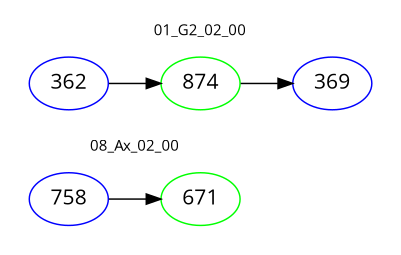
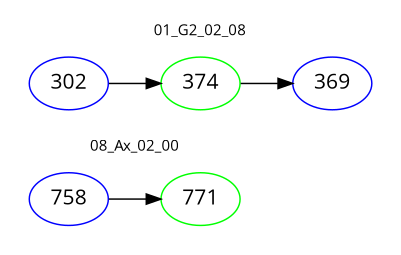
(201, 31) -> (201, 31)
(69, 83) -> (69, 83)
(201, 83) -> (201, 83)
(201, 199) -> (201, 199)
